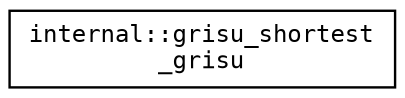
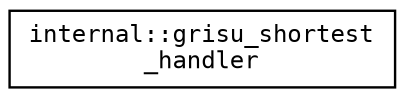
(202, 49) -> (202, 49)
